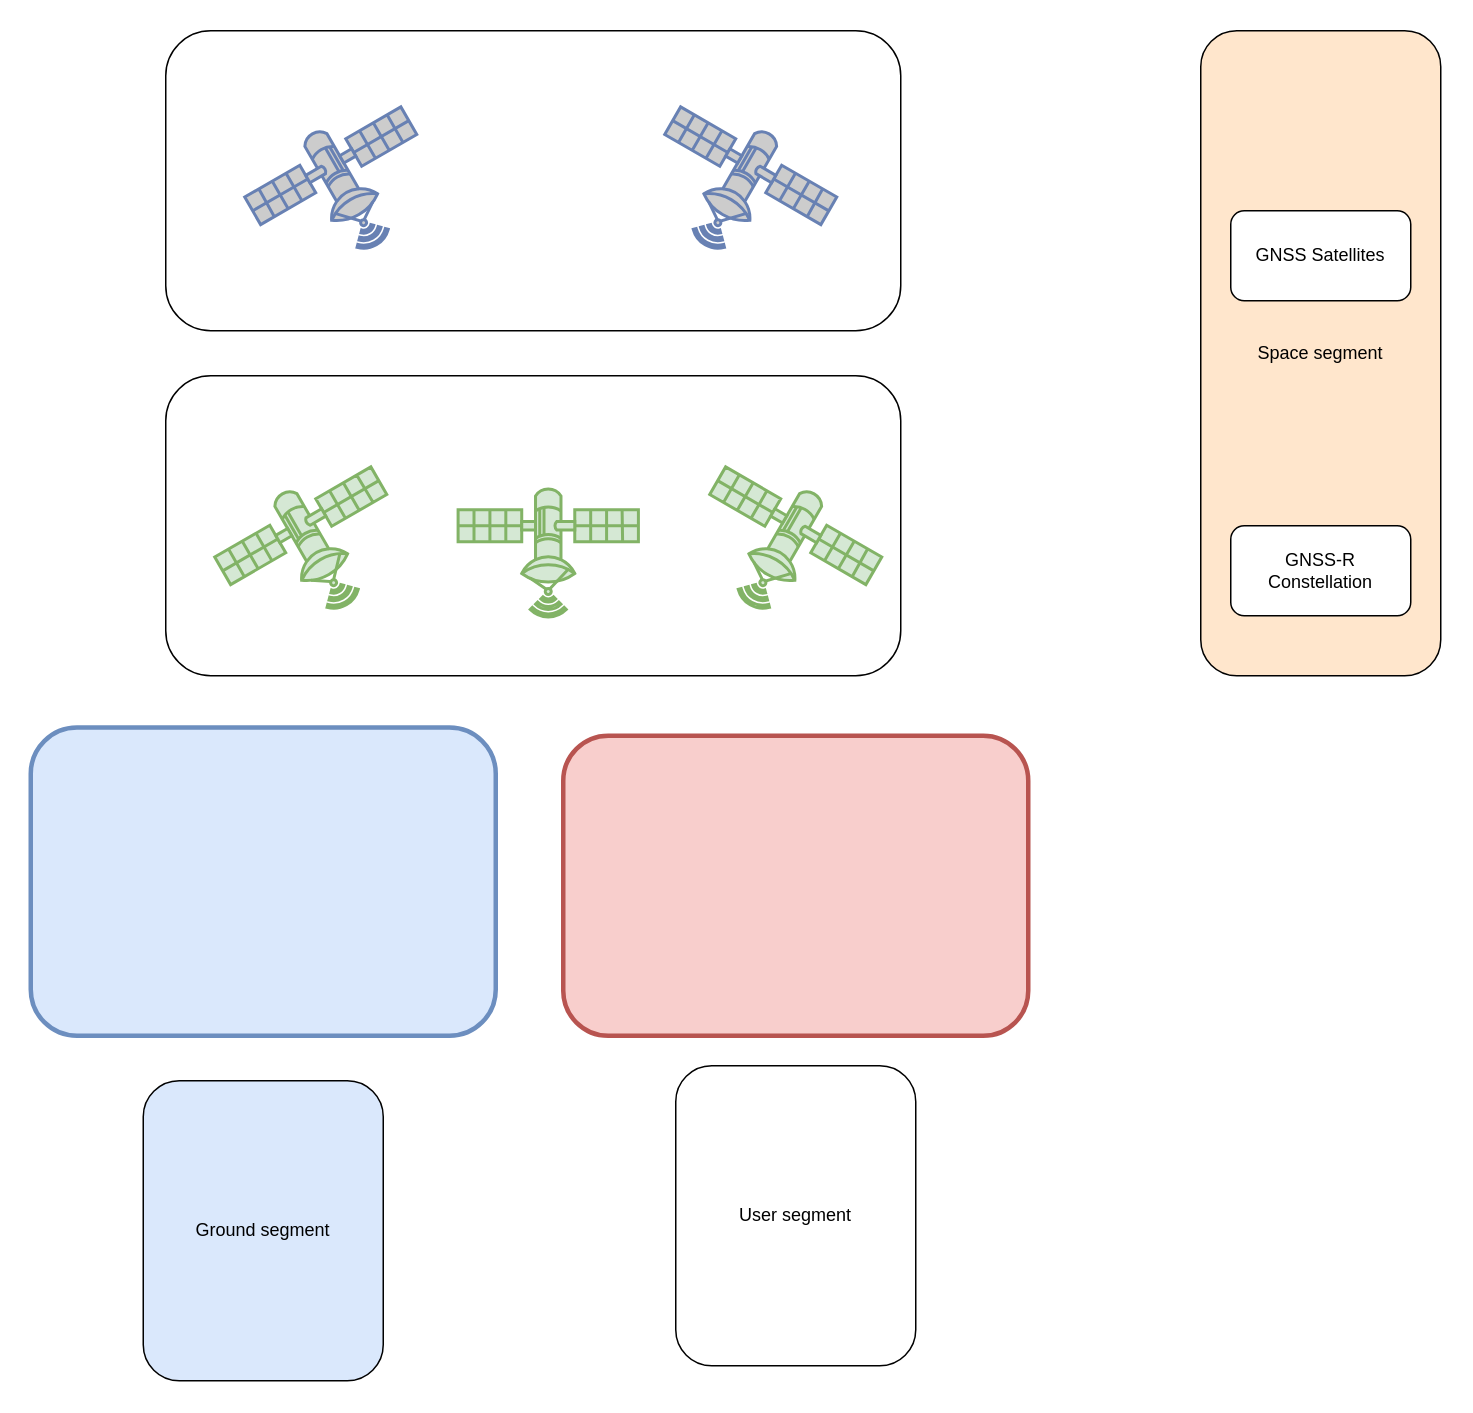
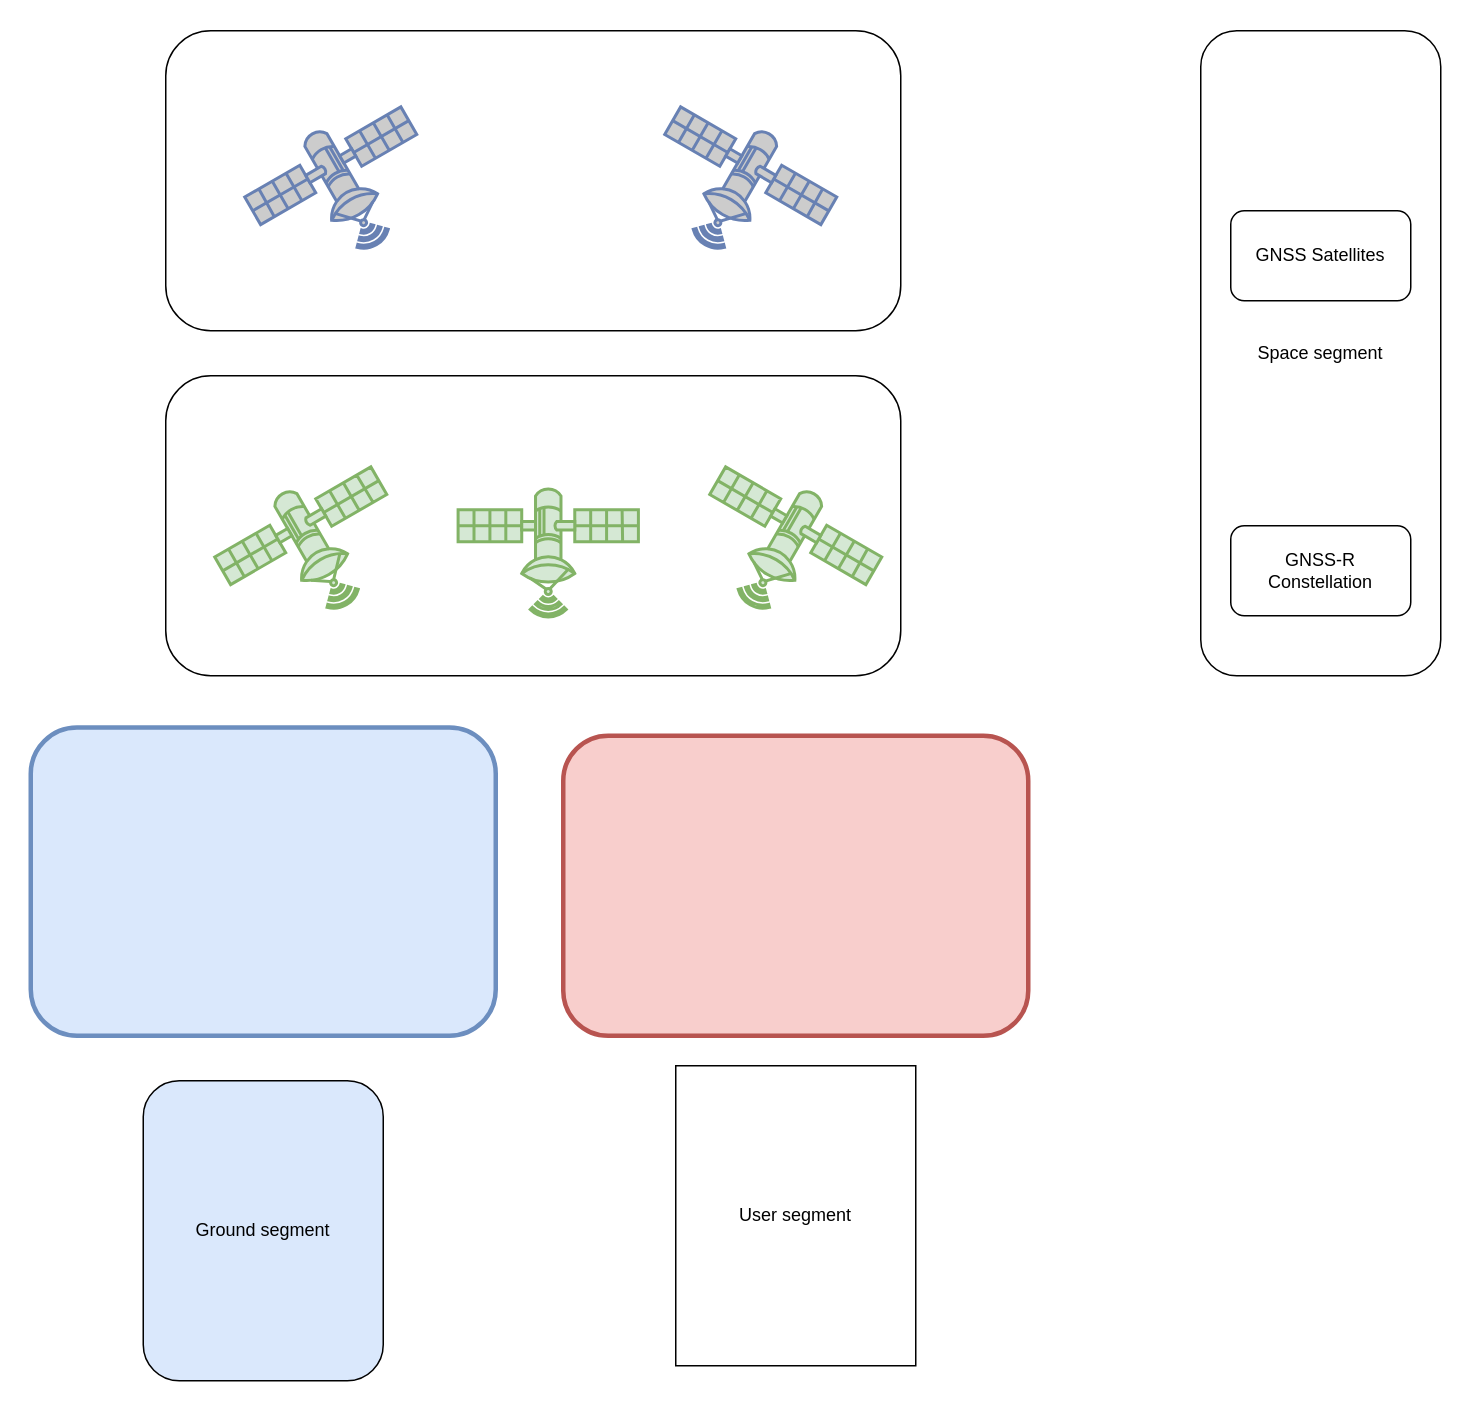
(1321, 353) -> (1321, 353)
(796, 1216) -> (796, 1216)
